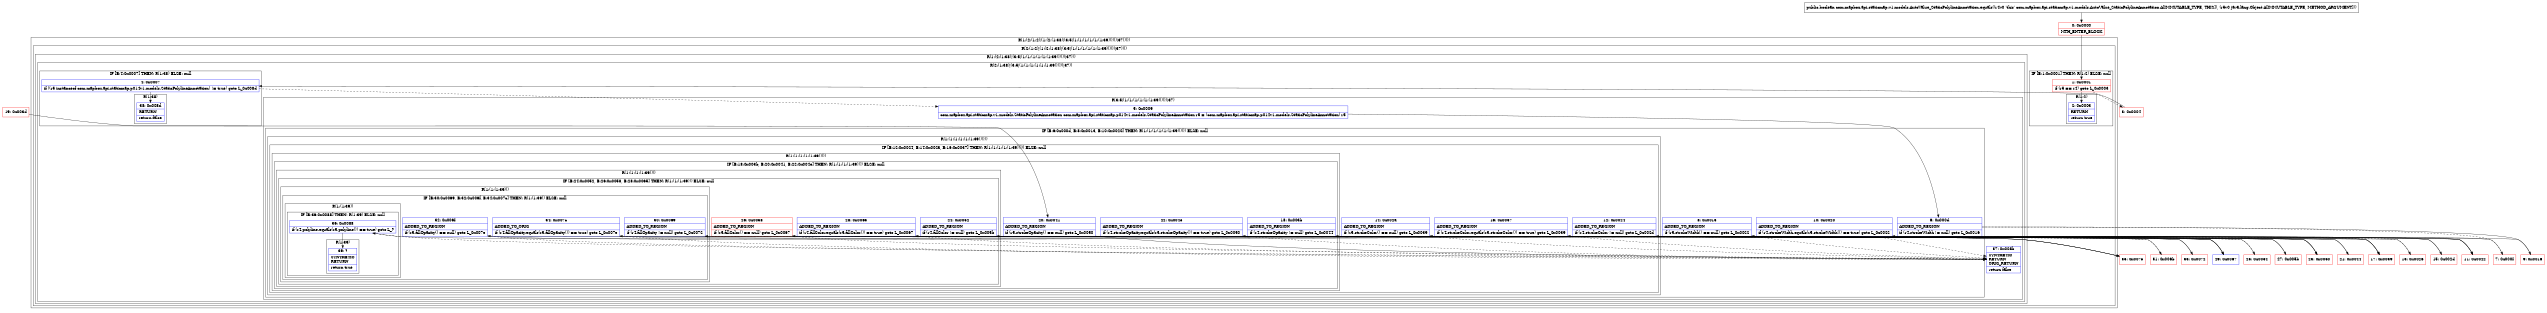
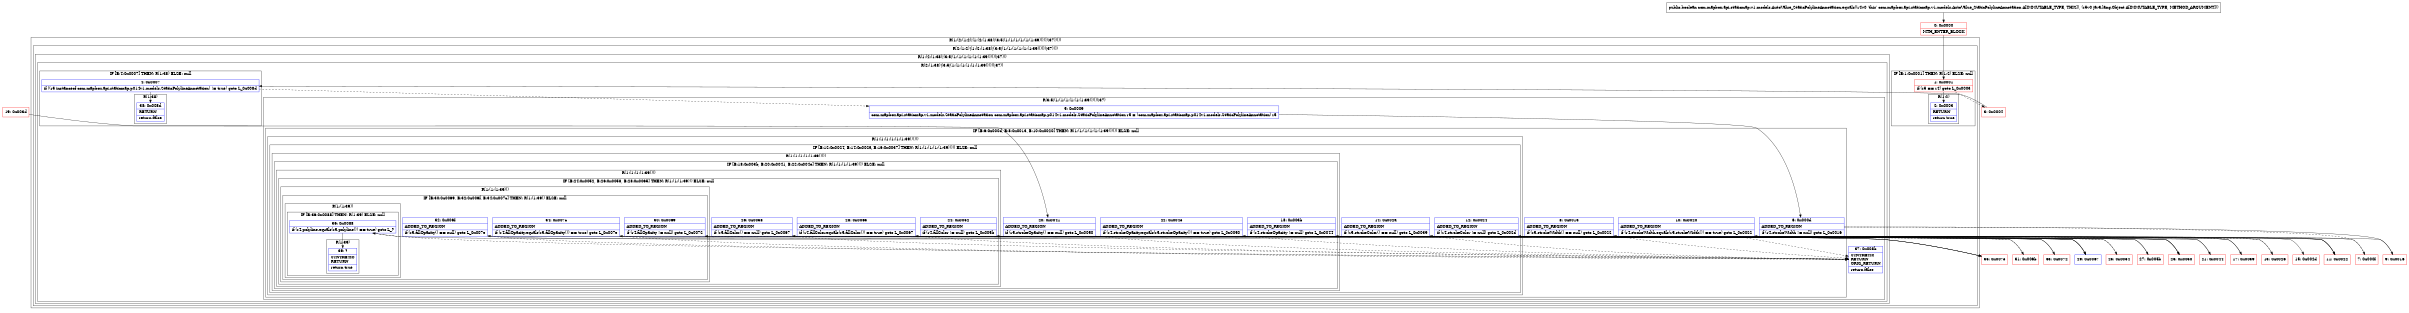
(512, 227) -> (515, 227)
(752, 227) -> (752, 227)
(1501, 227) -> none
(1406, 251) -> (1433, 252)
